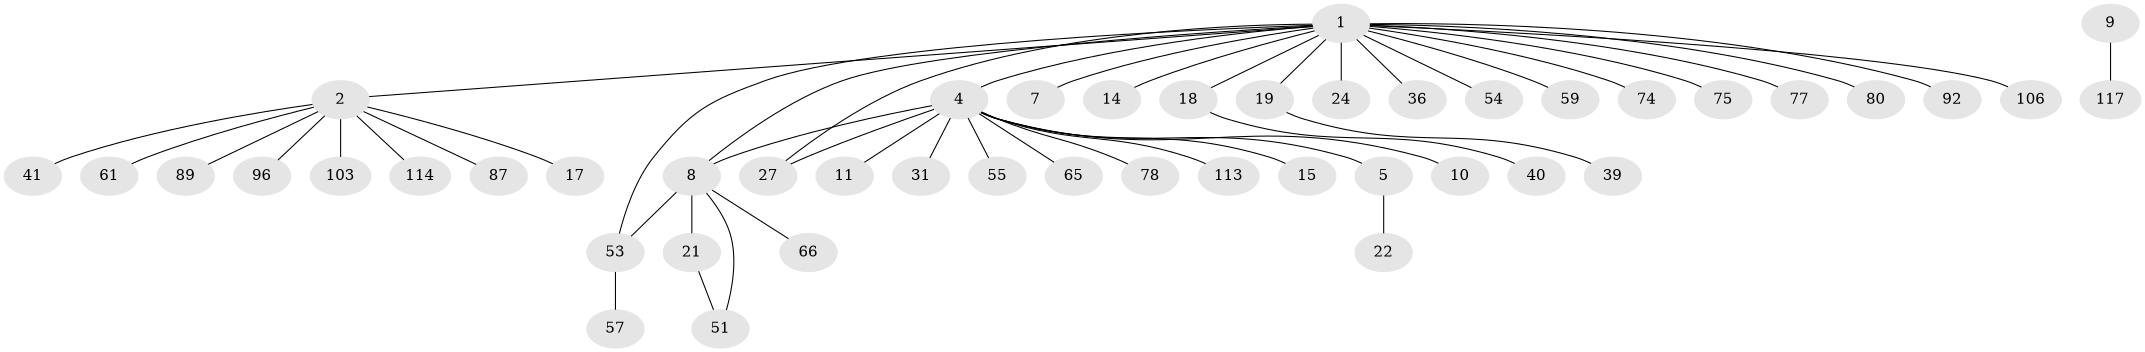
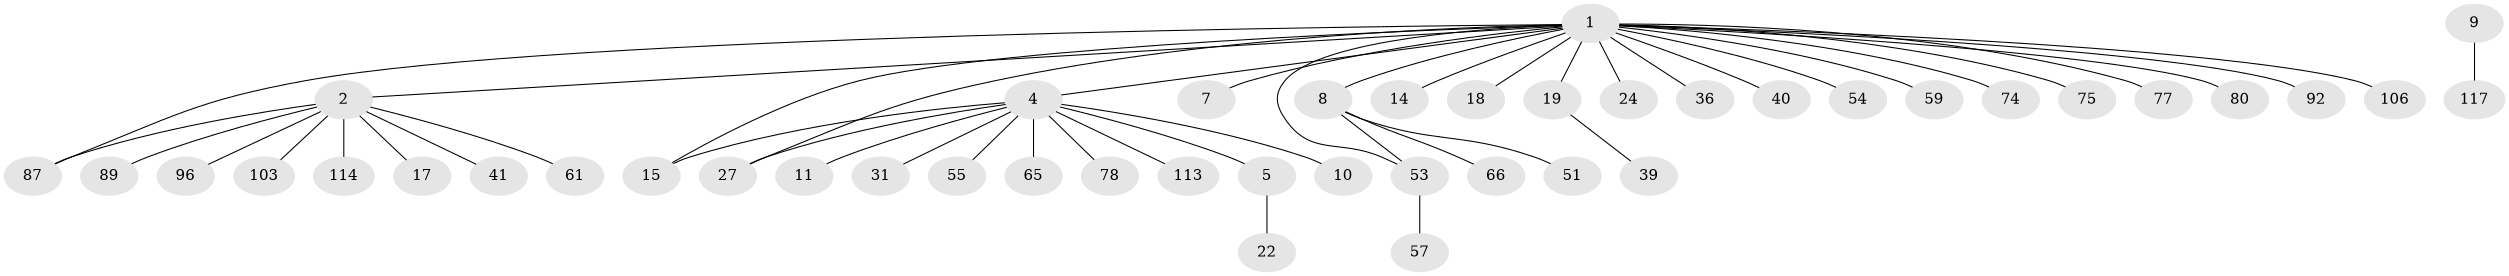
none -> (801, 42)
none -> (904, 72)
(811, 133) -> none
(1362, 138) -> (1688, 59)
(692, 253) -> none
